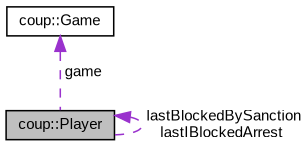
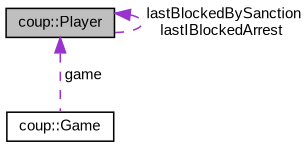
(60, 81) -> (60, 83)
